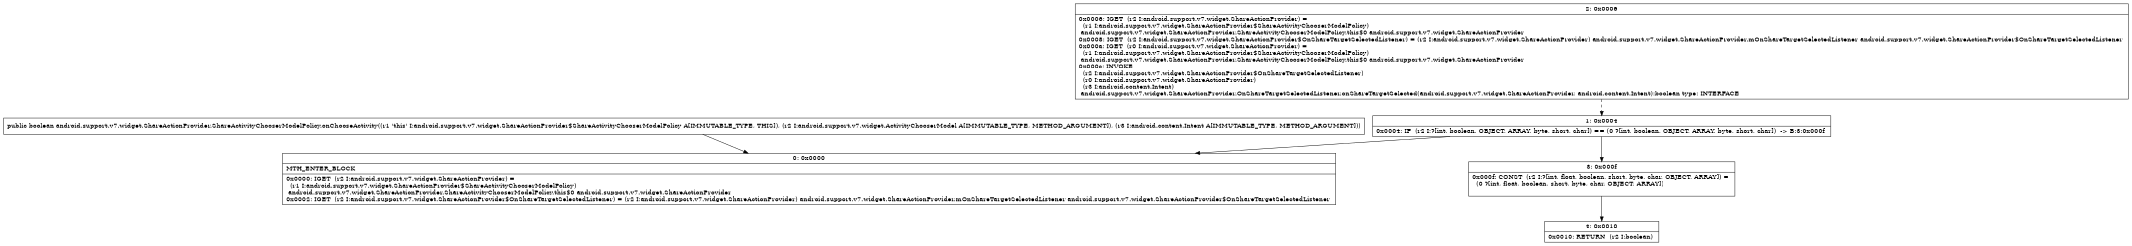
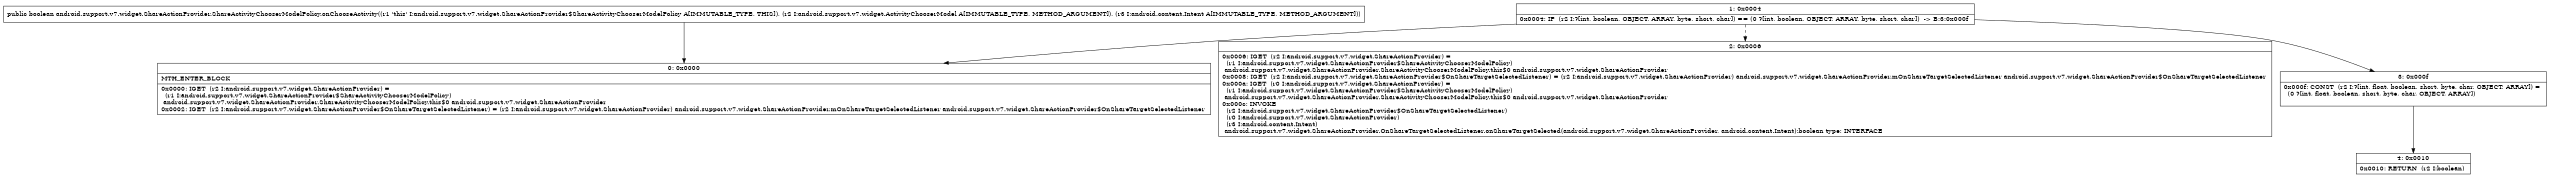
(1602, 105) -> (1745, 31)
